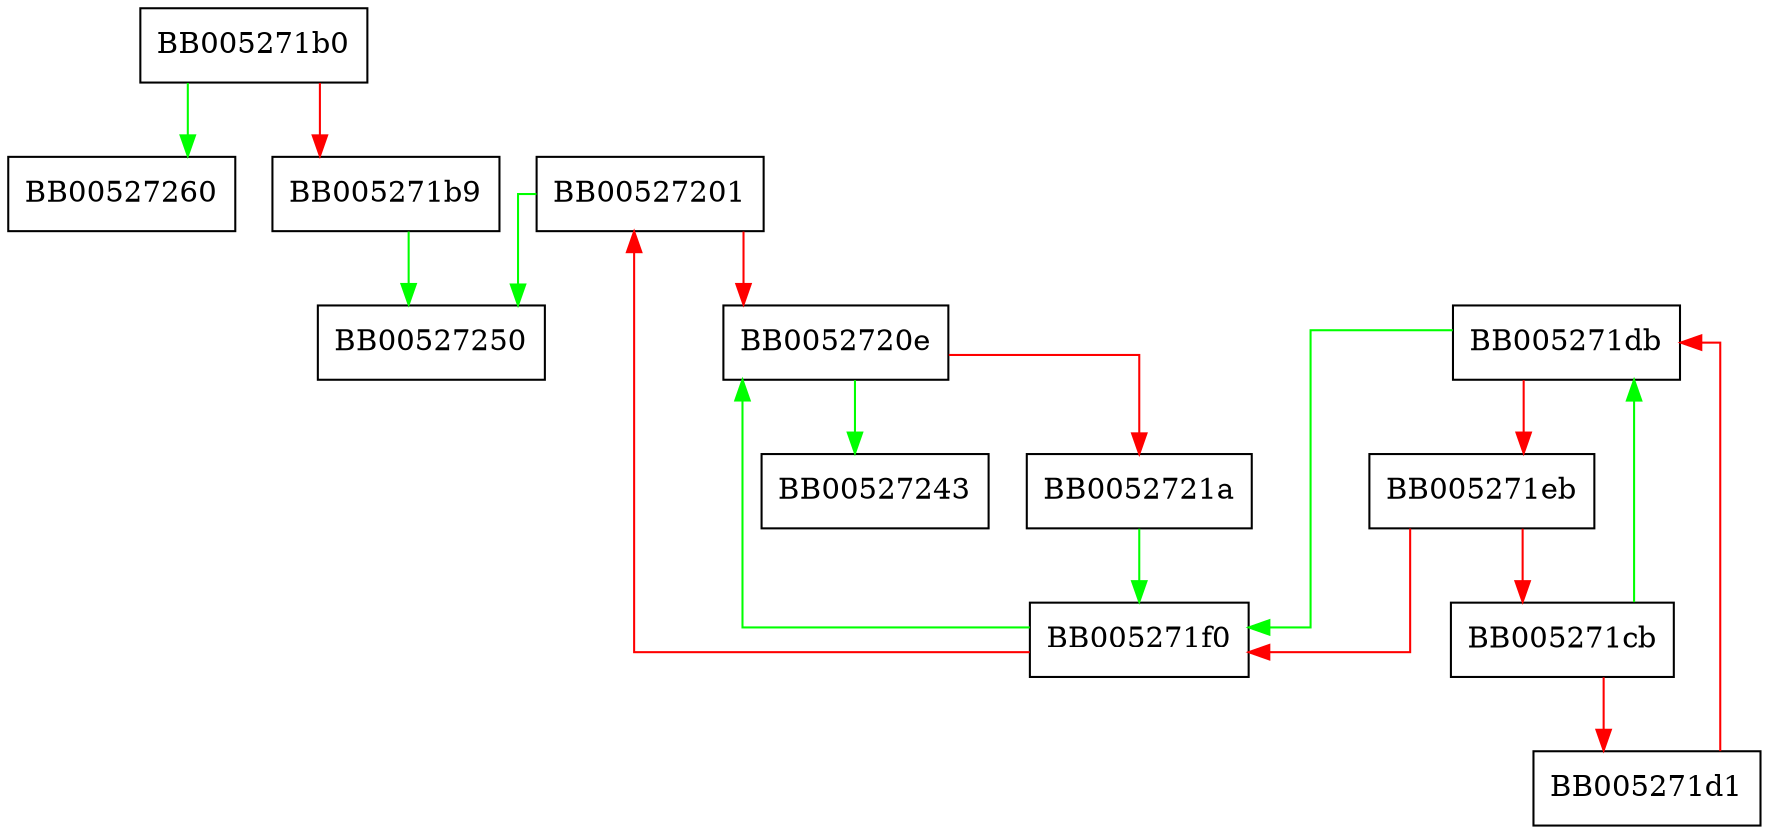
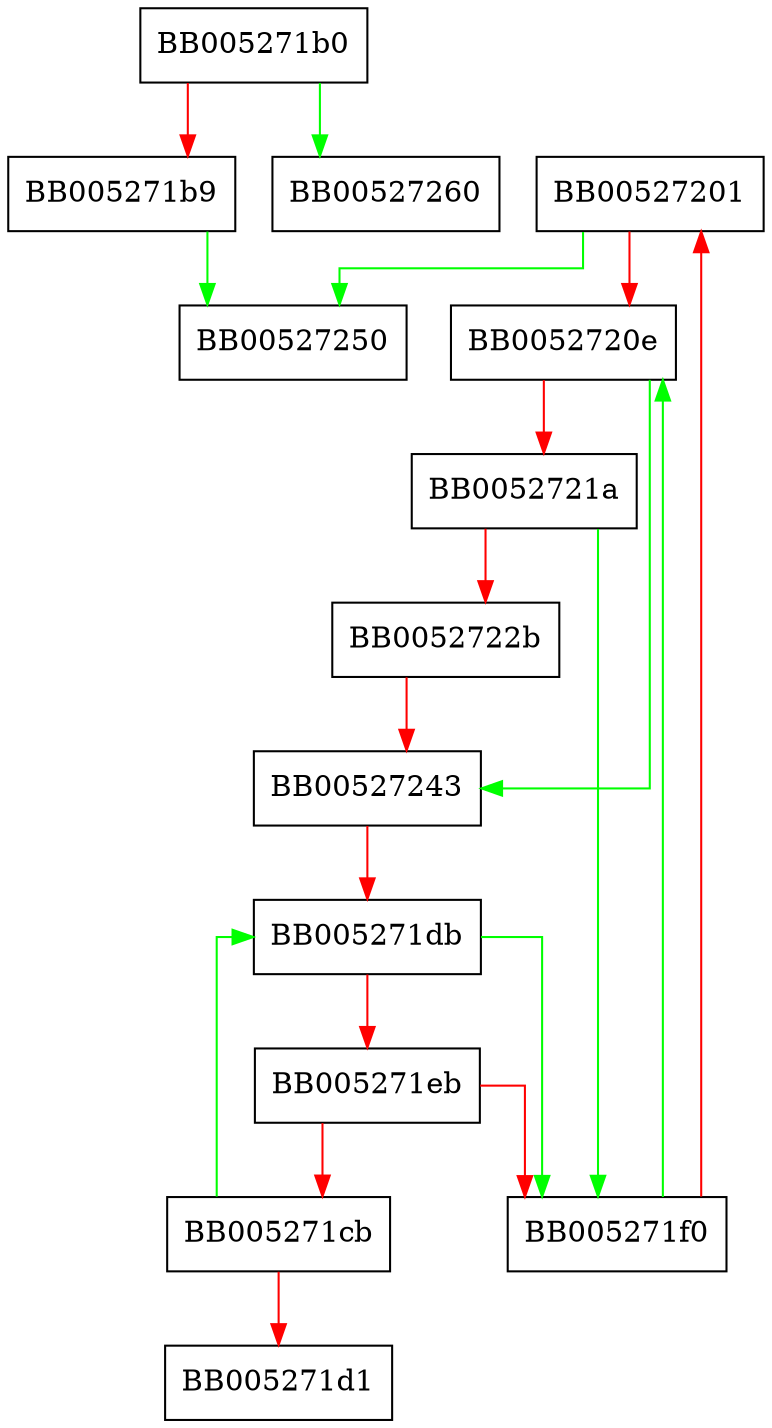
(1720, 537) -> (367, 852)
none -> (446, 640)
